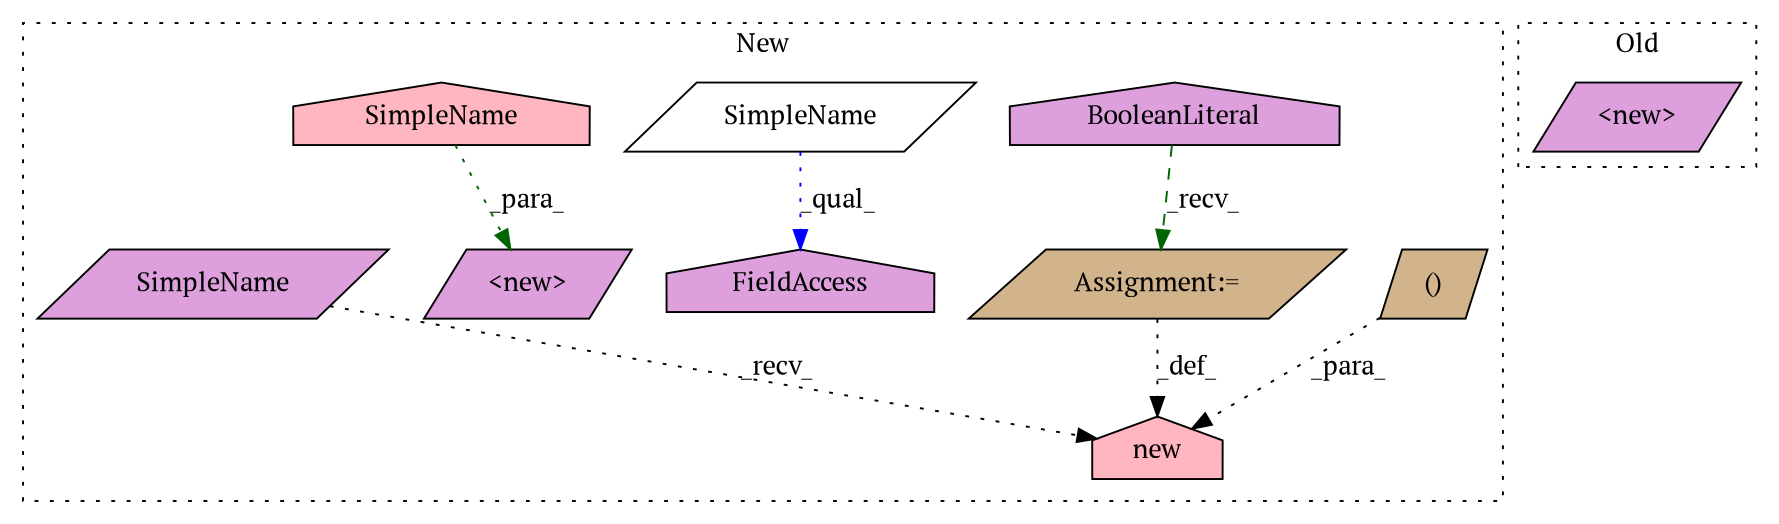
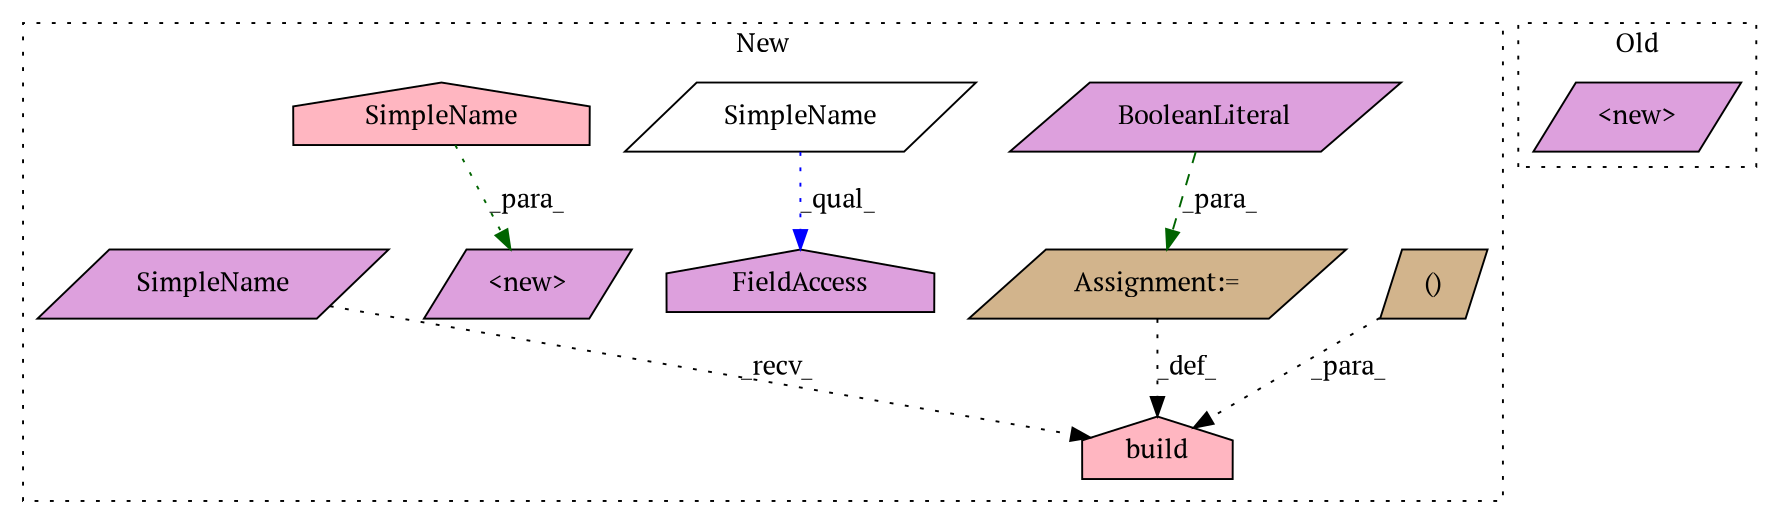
(1175, 117) -> (1205, 117)
(1203, 201) -> (1221, 201)
(1157, 451) -> (1157, 451)
